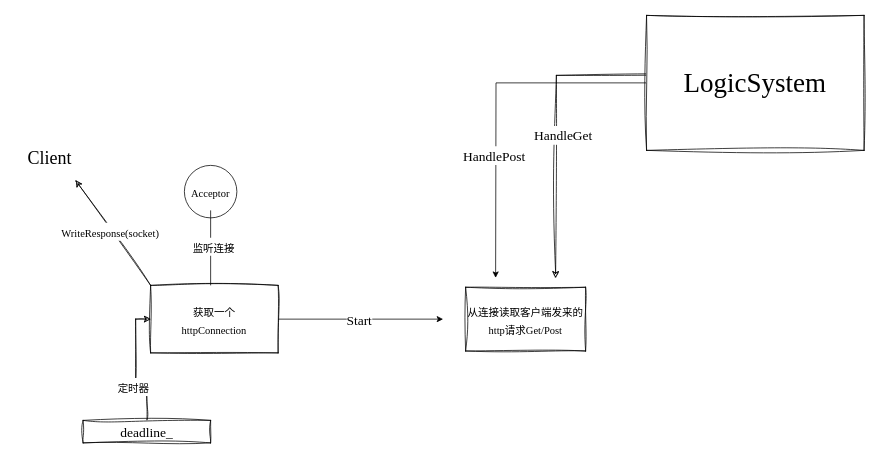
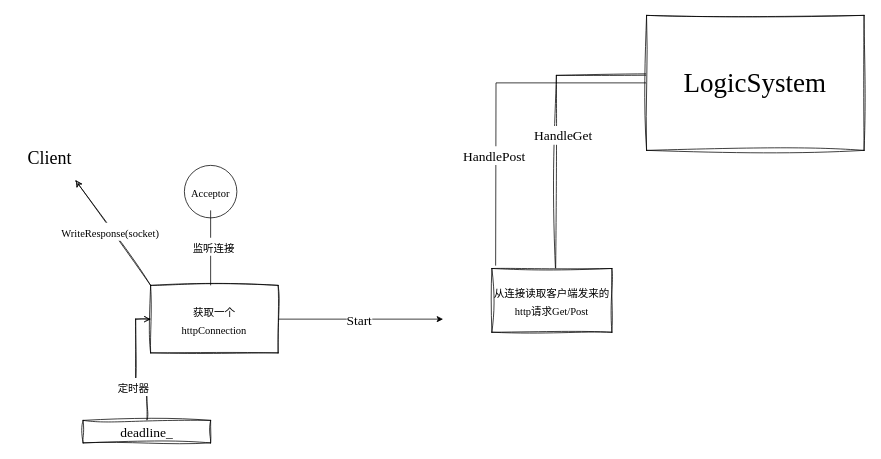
(144, 319) -> (144, 319)
(525, 319) -> (552, 300)
